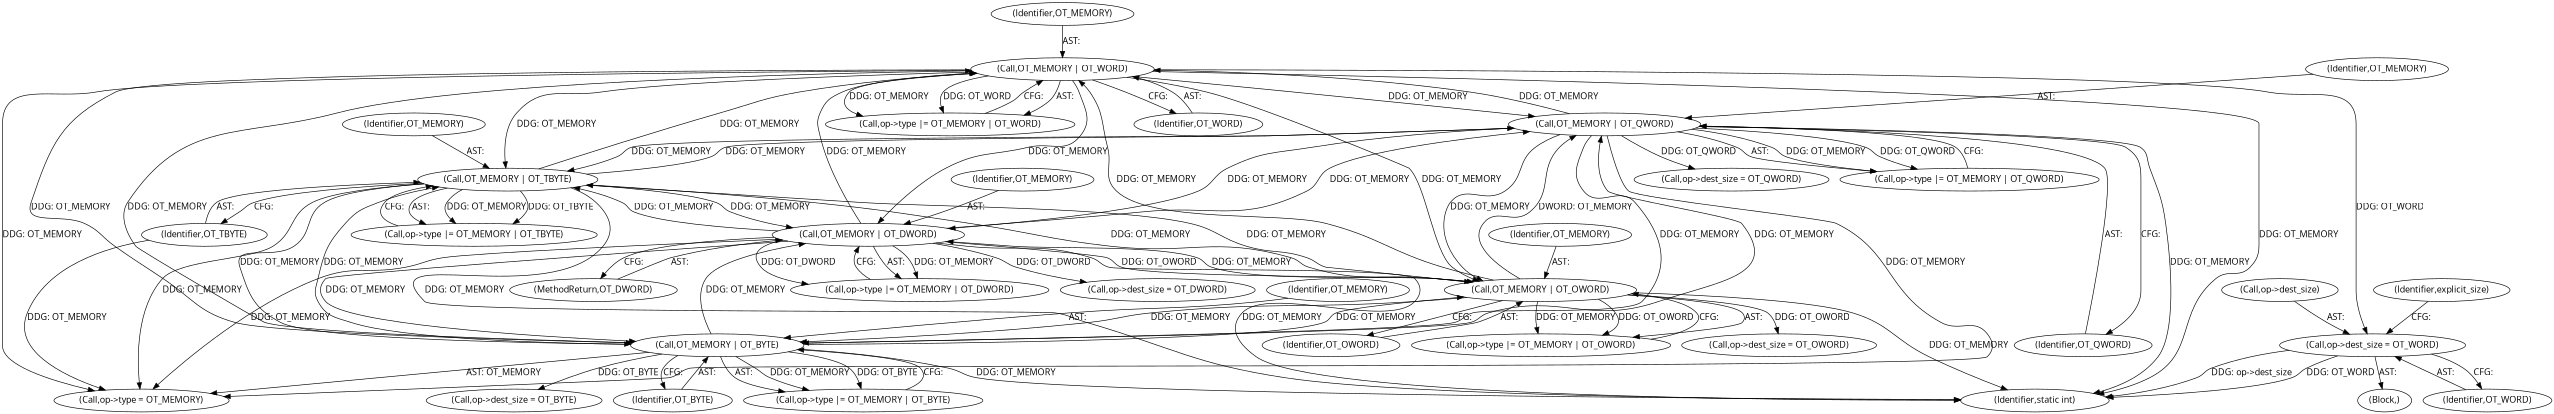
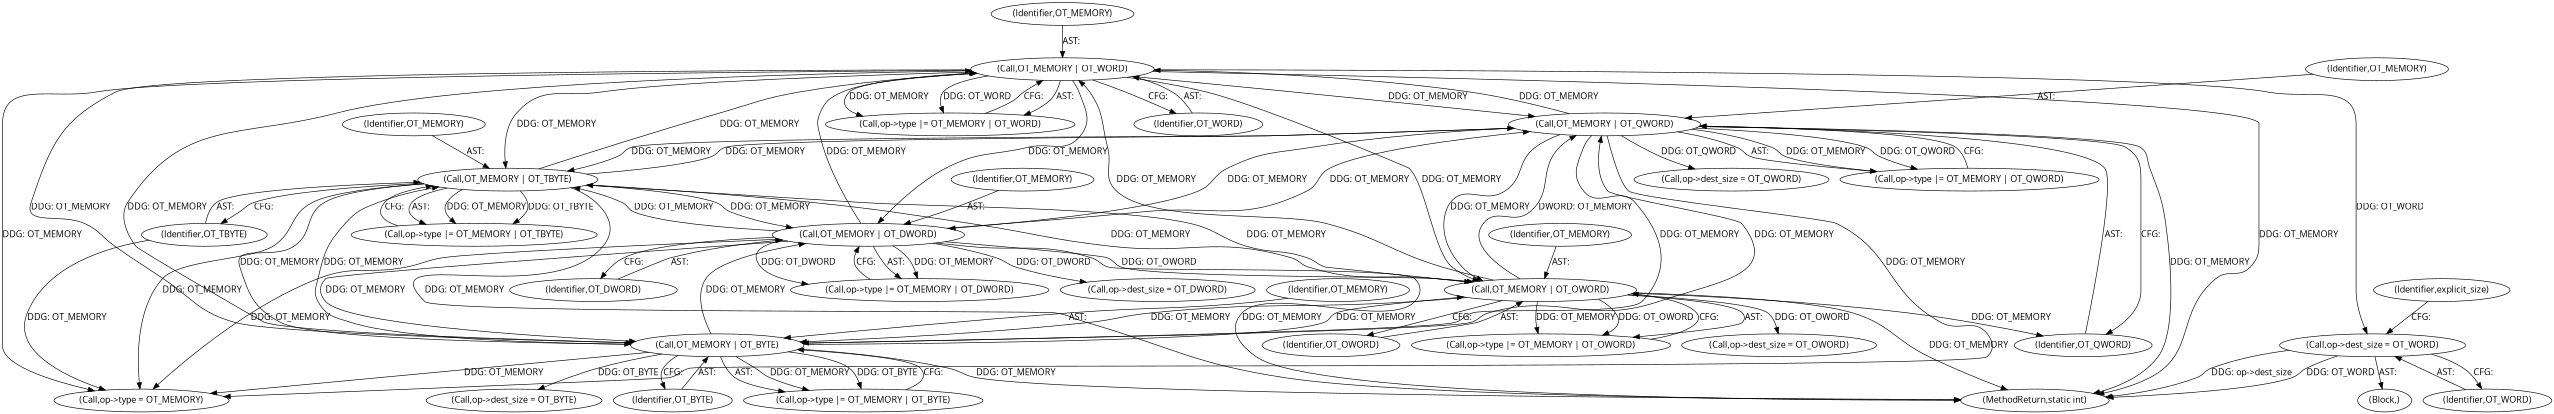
(1201, 260) -> (1846, 306)
(593, 290) -> (593, 290)
(2280, 290) -> none
(504, 373) -> (504, 373)
(2035, 401) -> (2035, 401)
